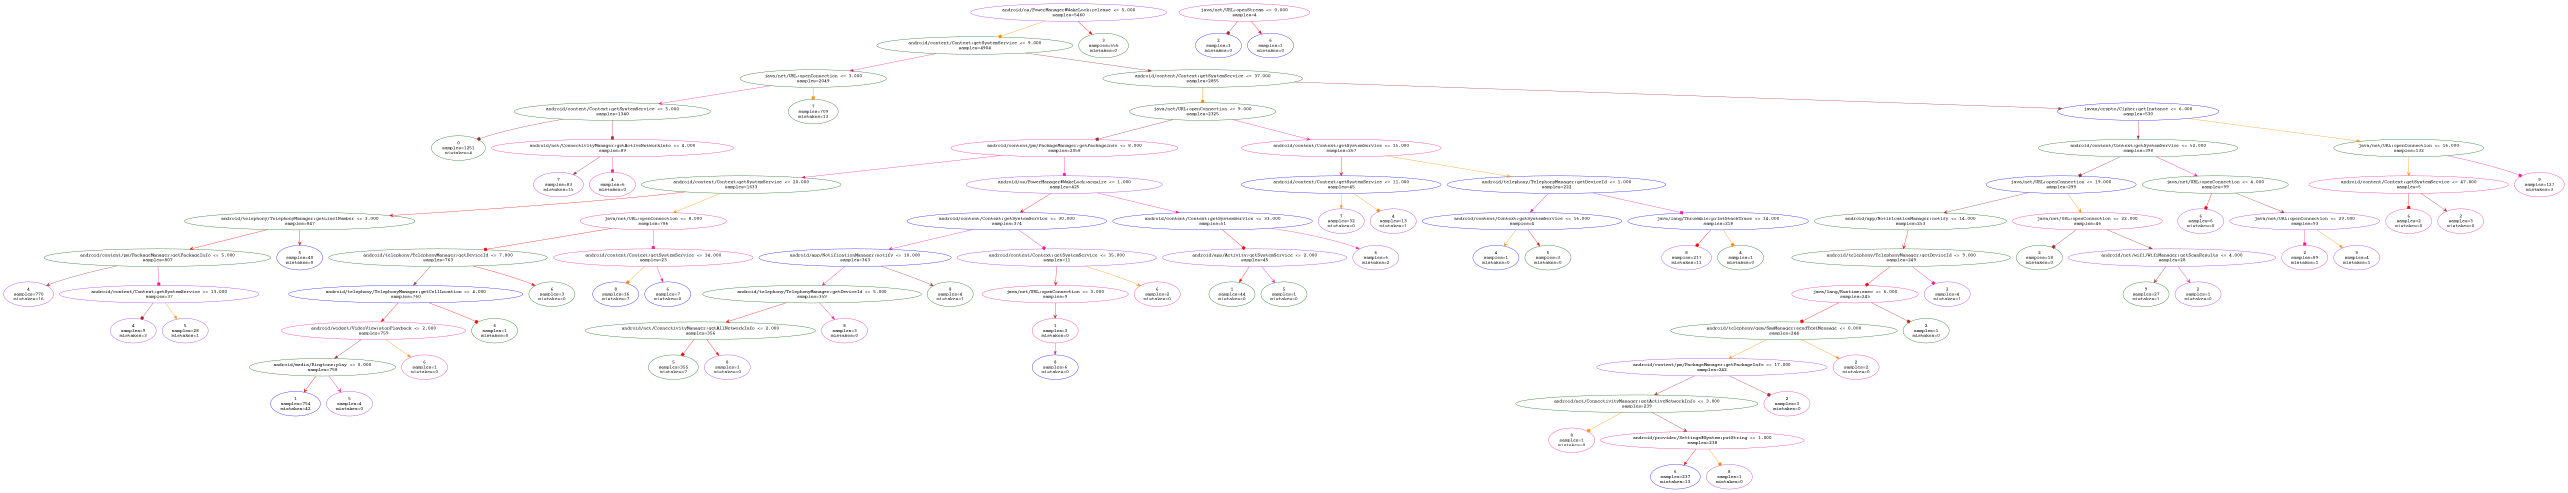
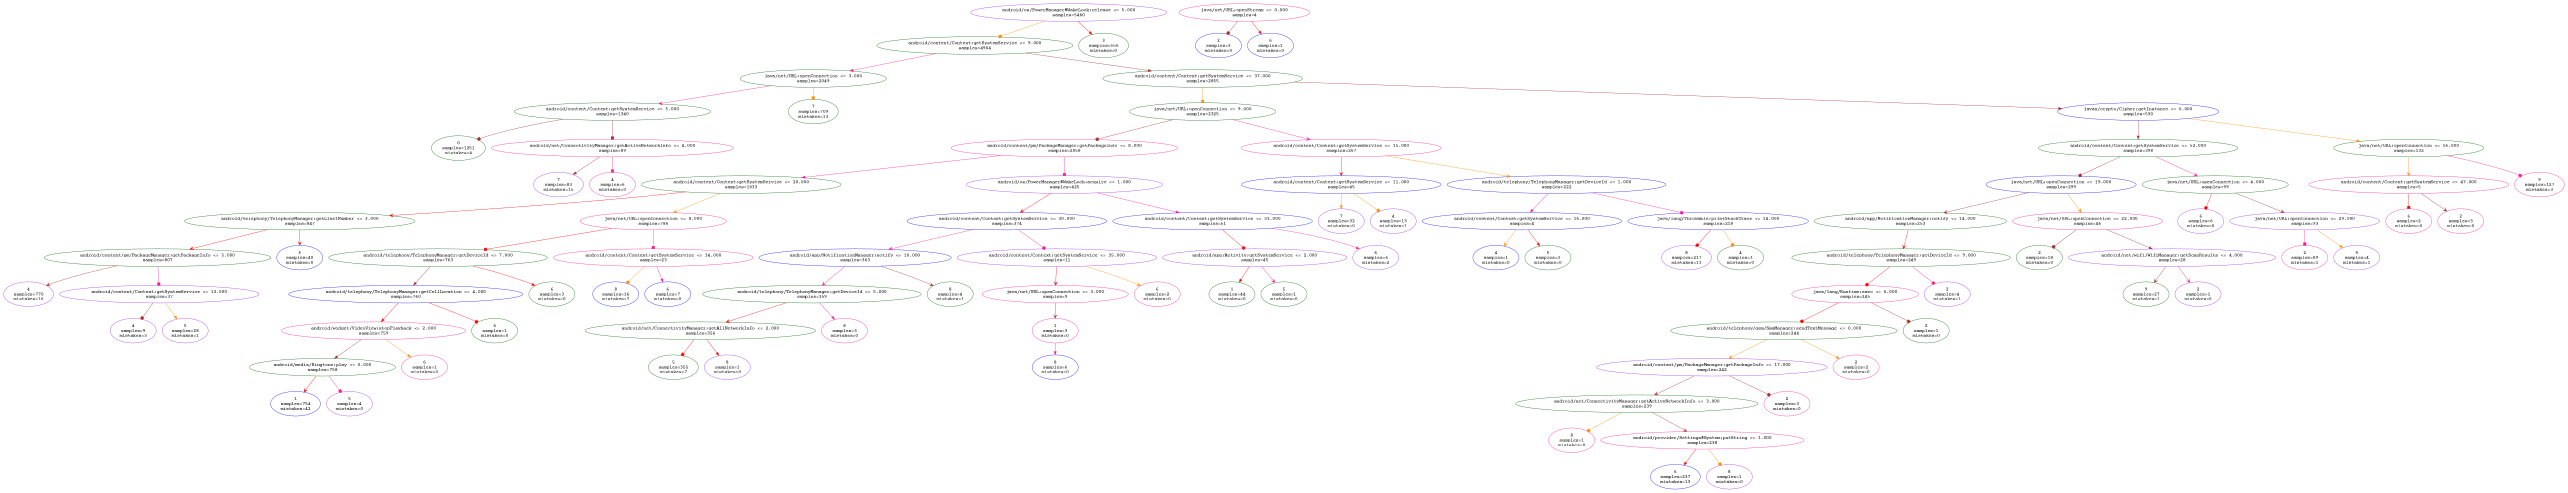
(334, 383) -> (334, 383)
